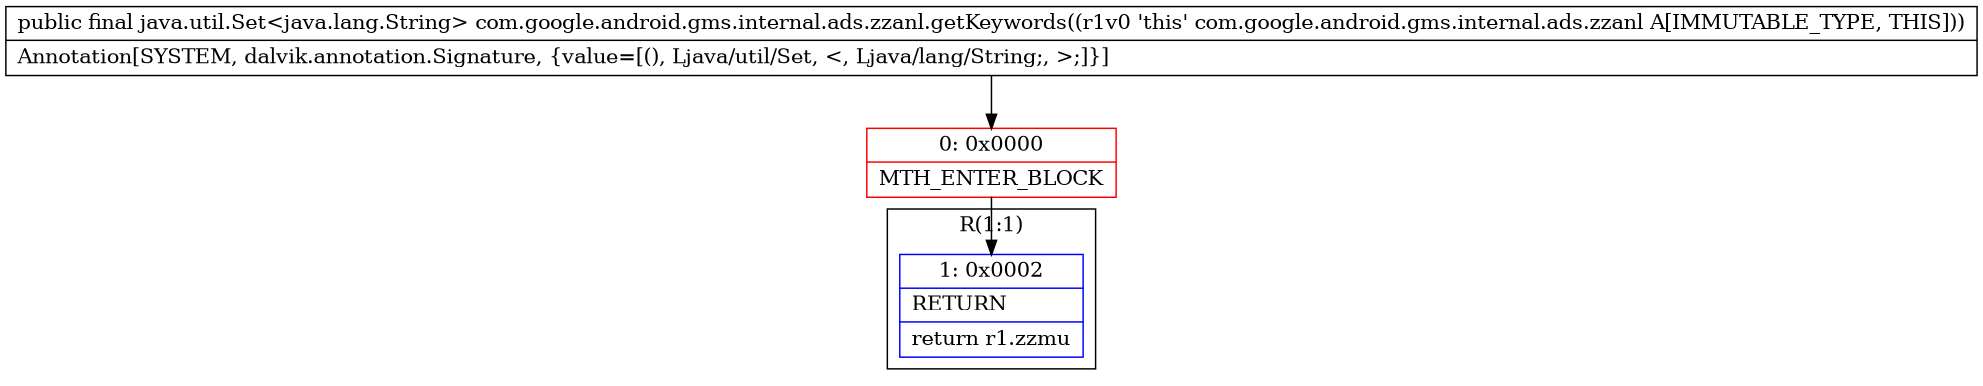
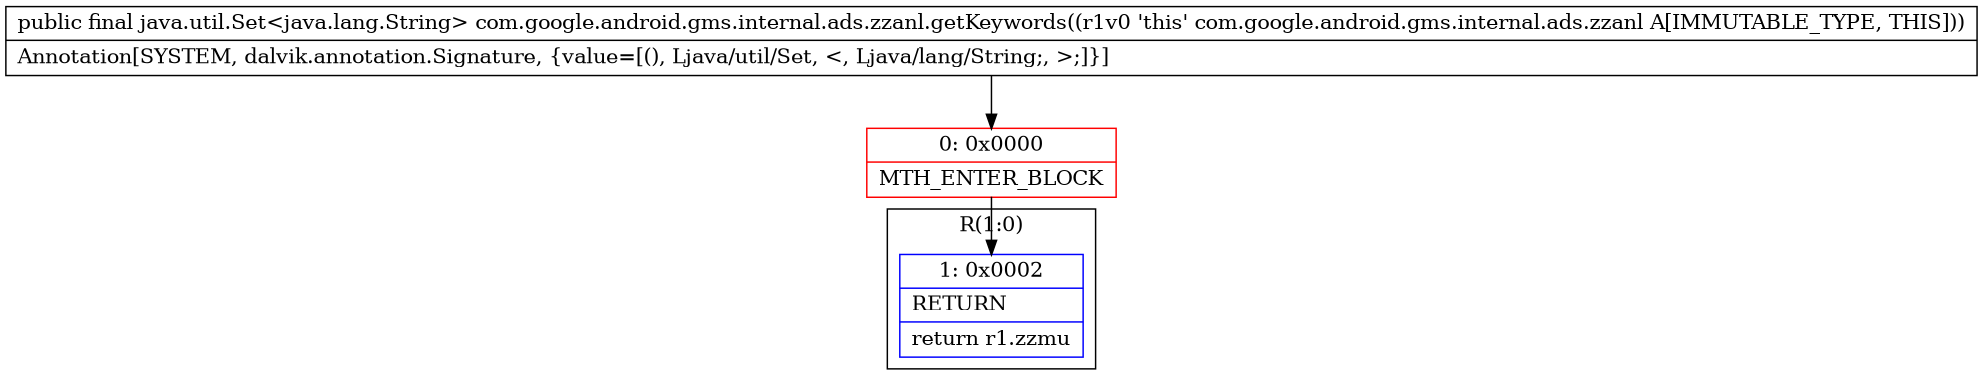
(991, 226) -> (991, 226)
